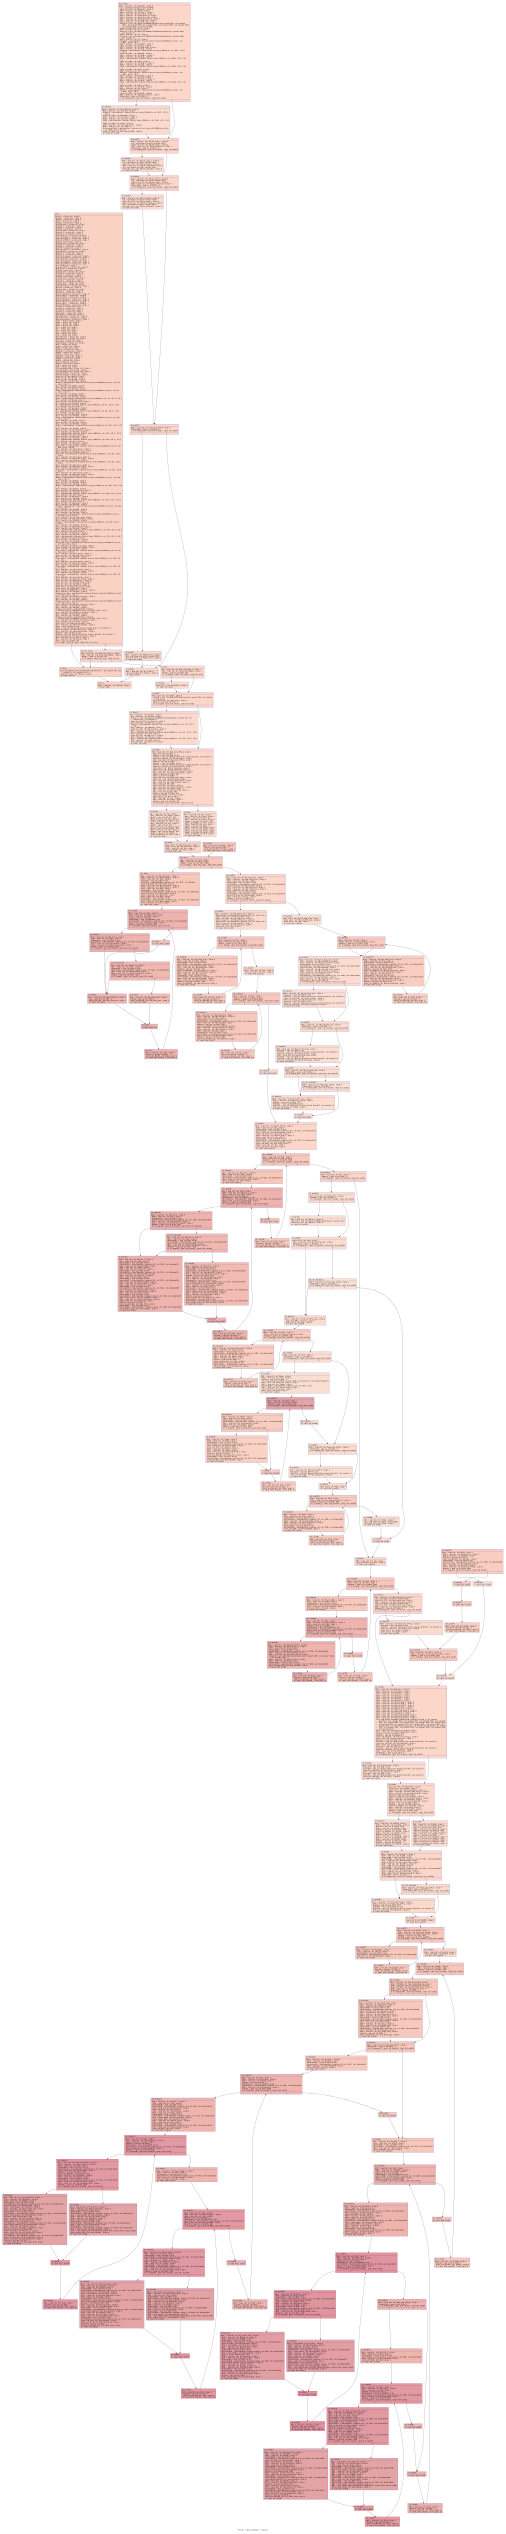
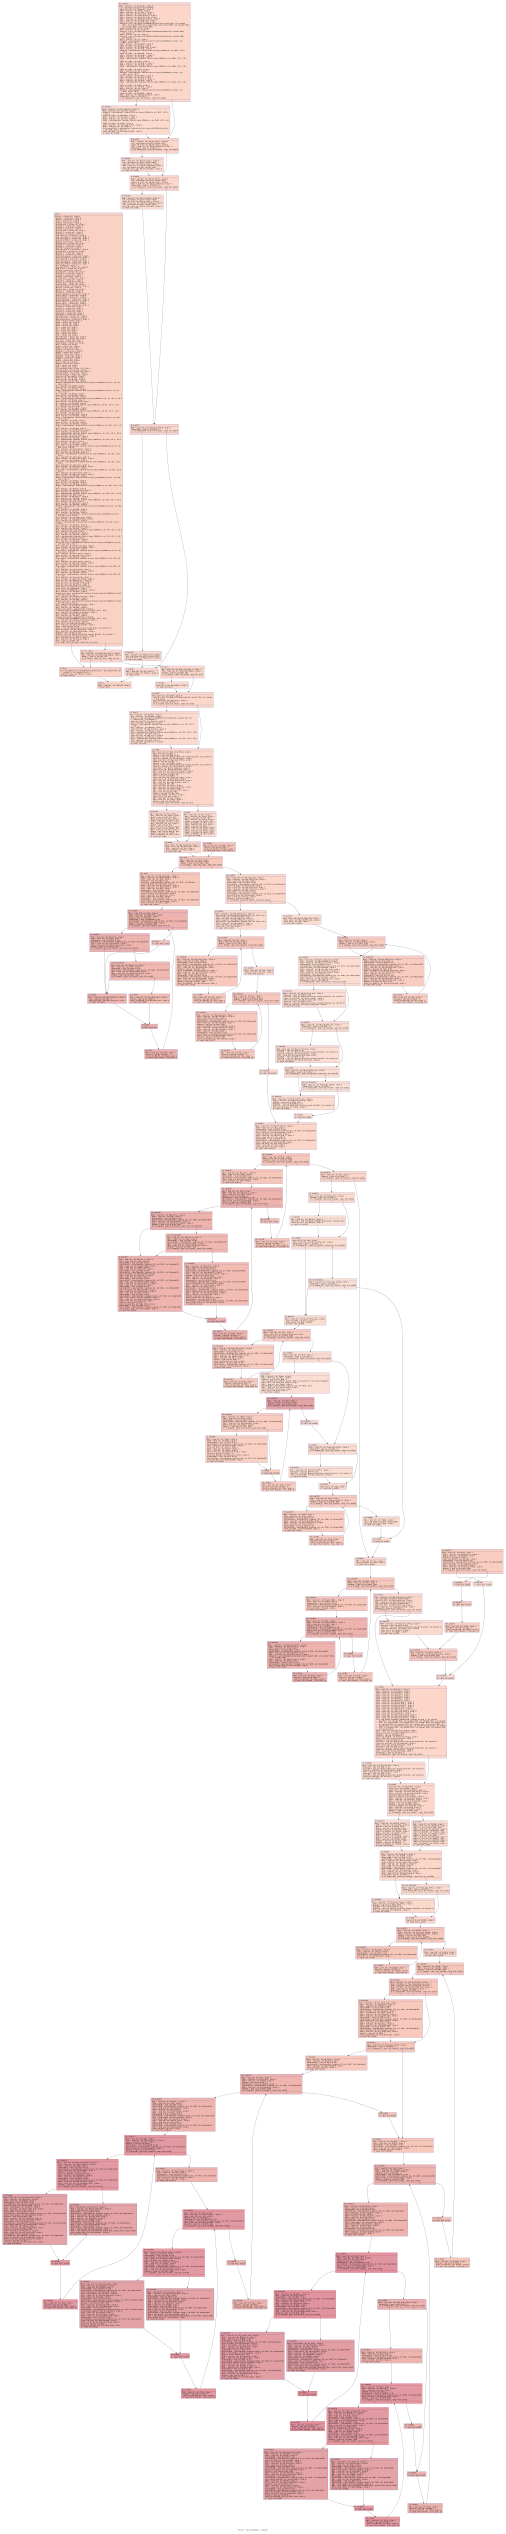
(303, 1111) -> none
